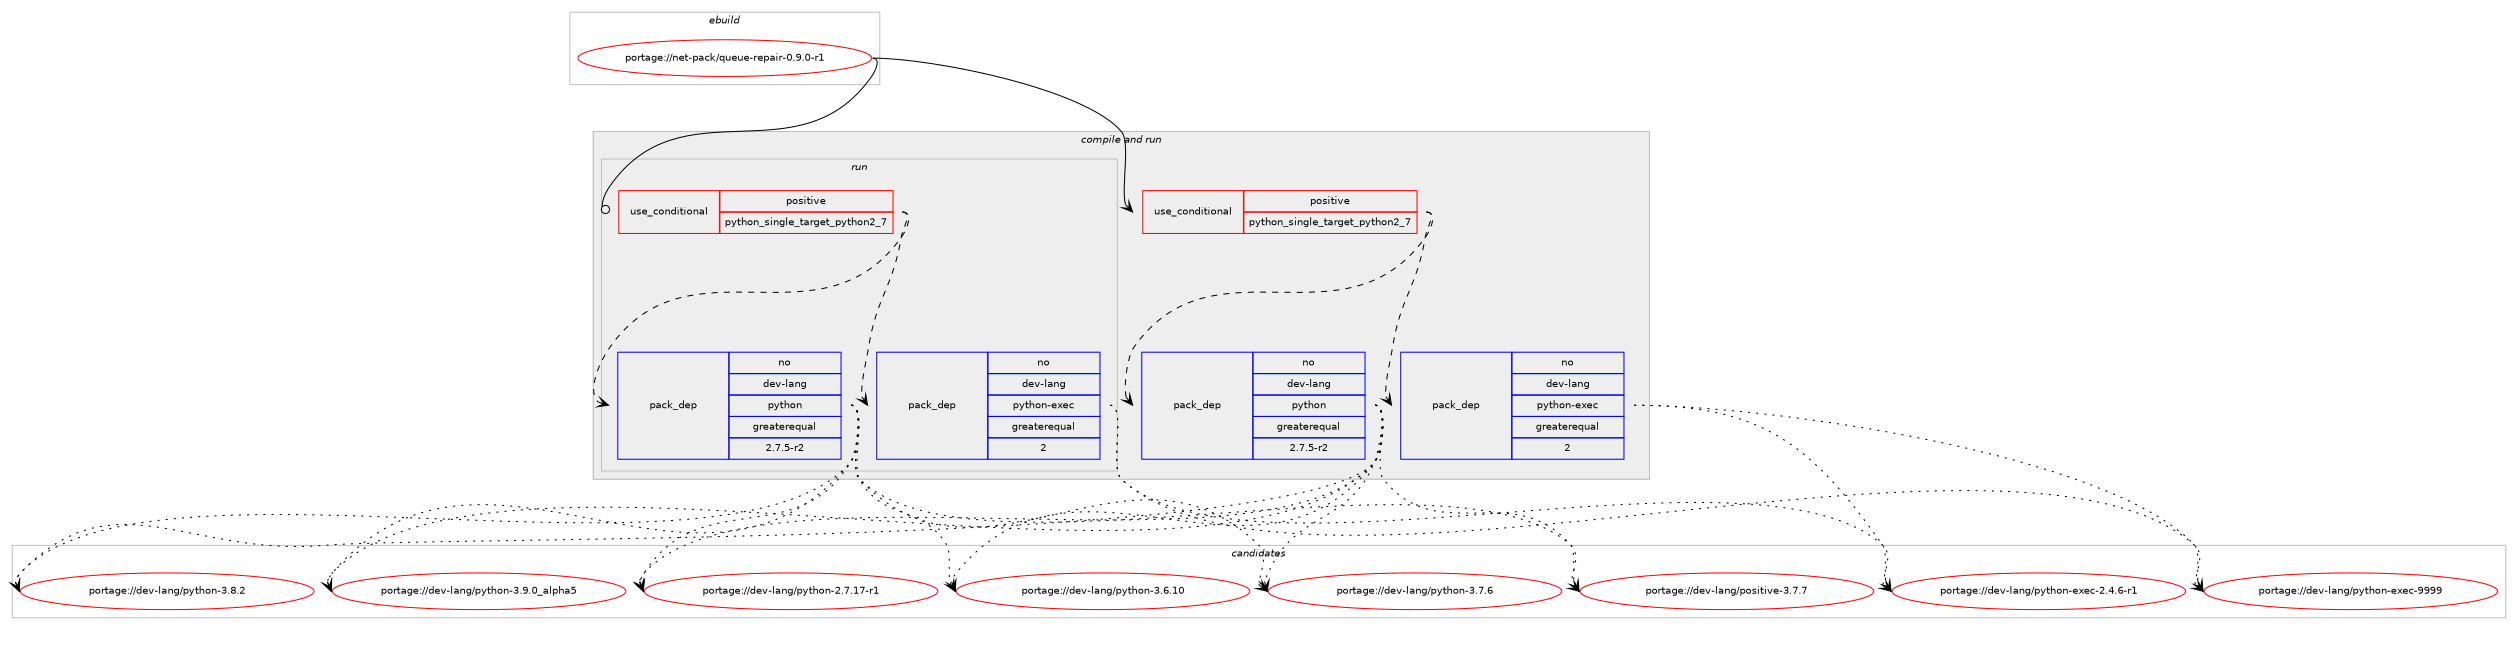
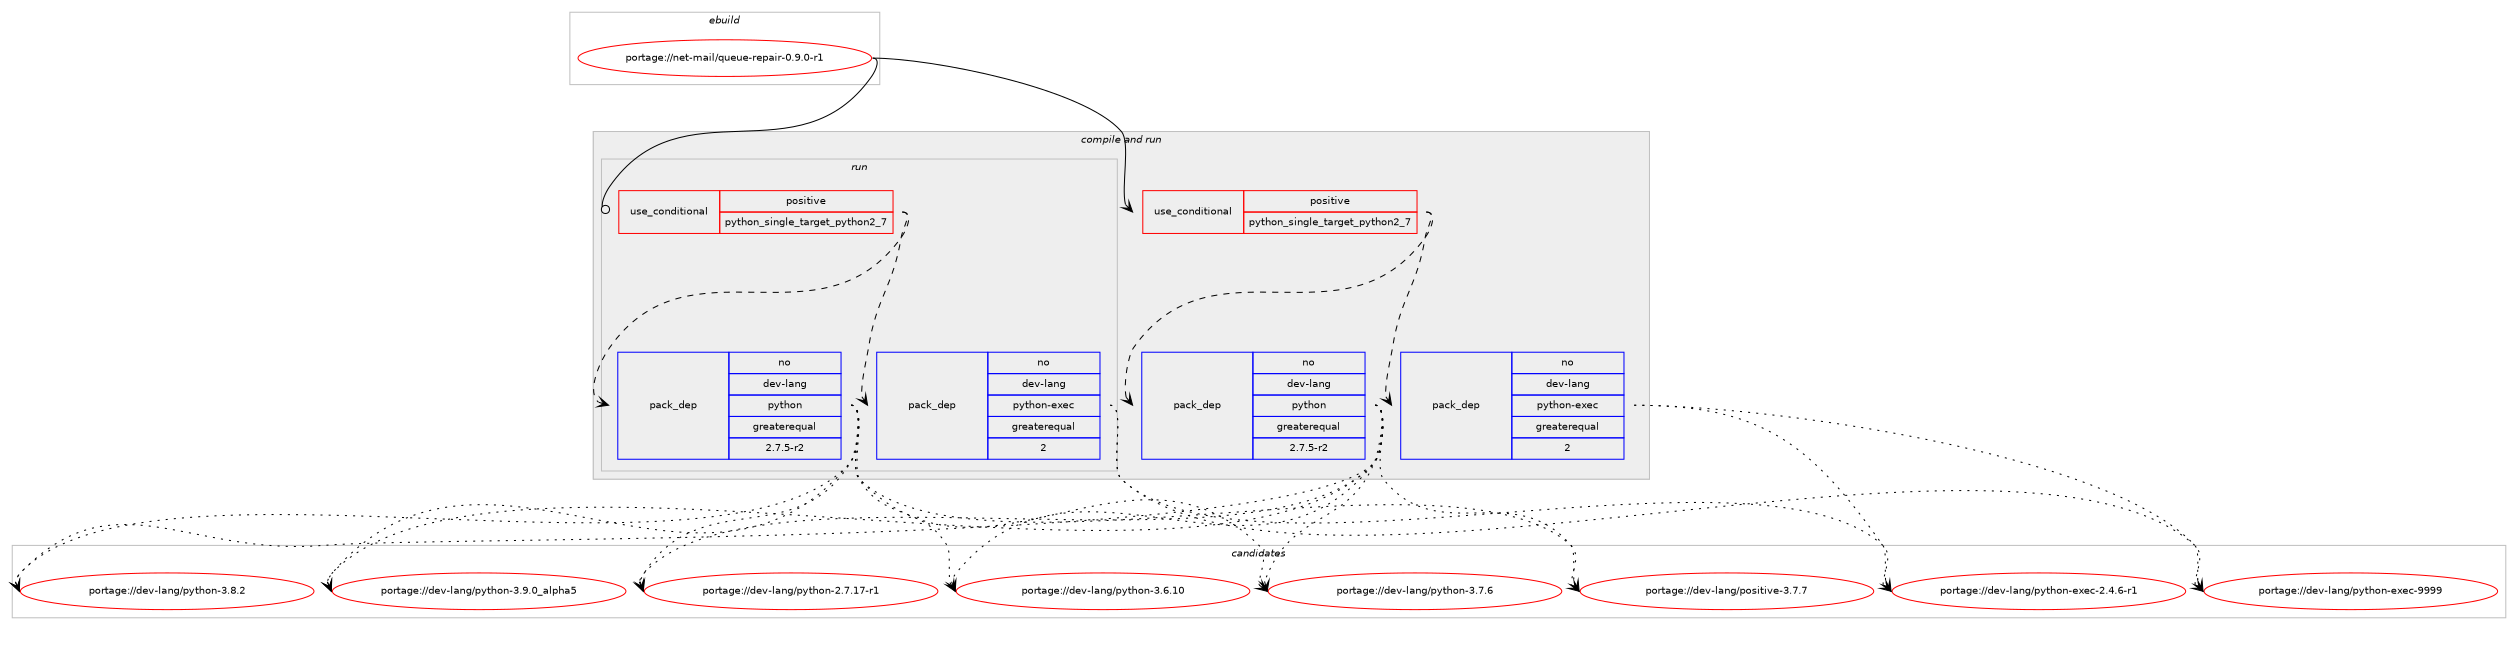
(725, 58) -> (725, 58)
